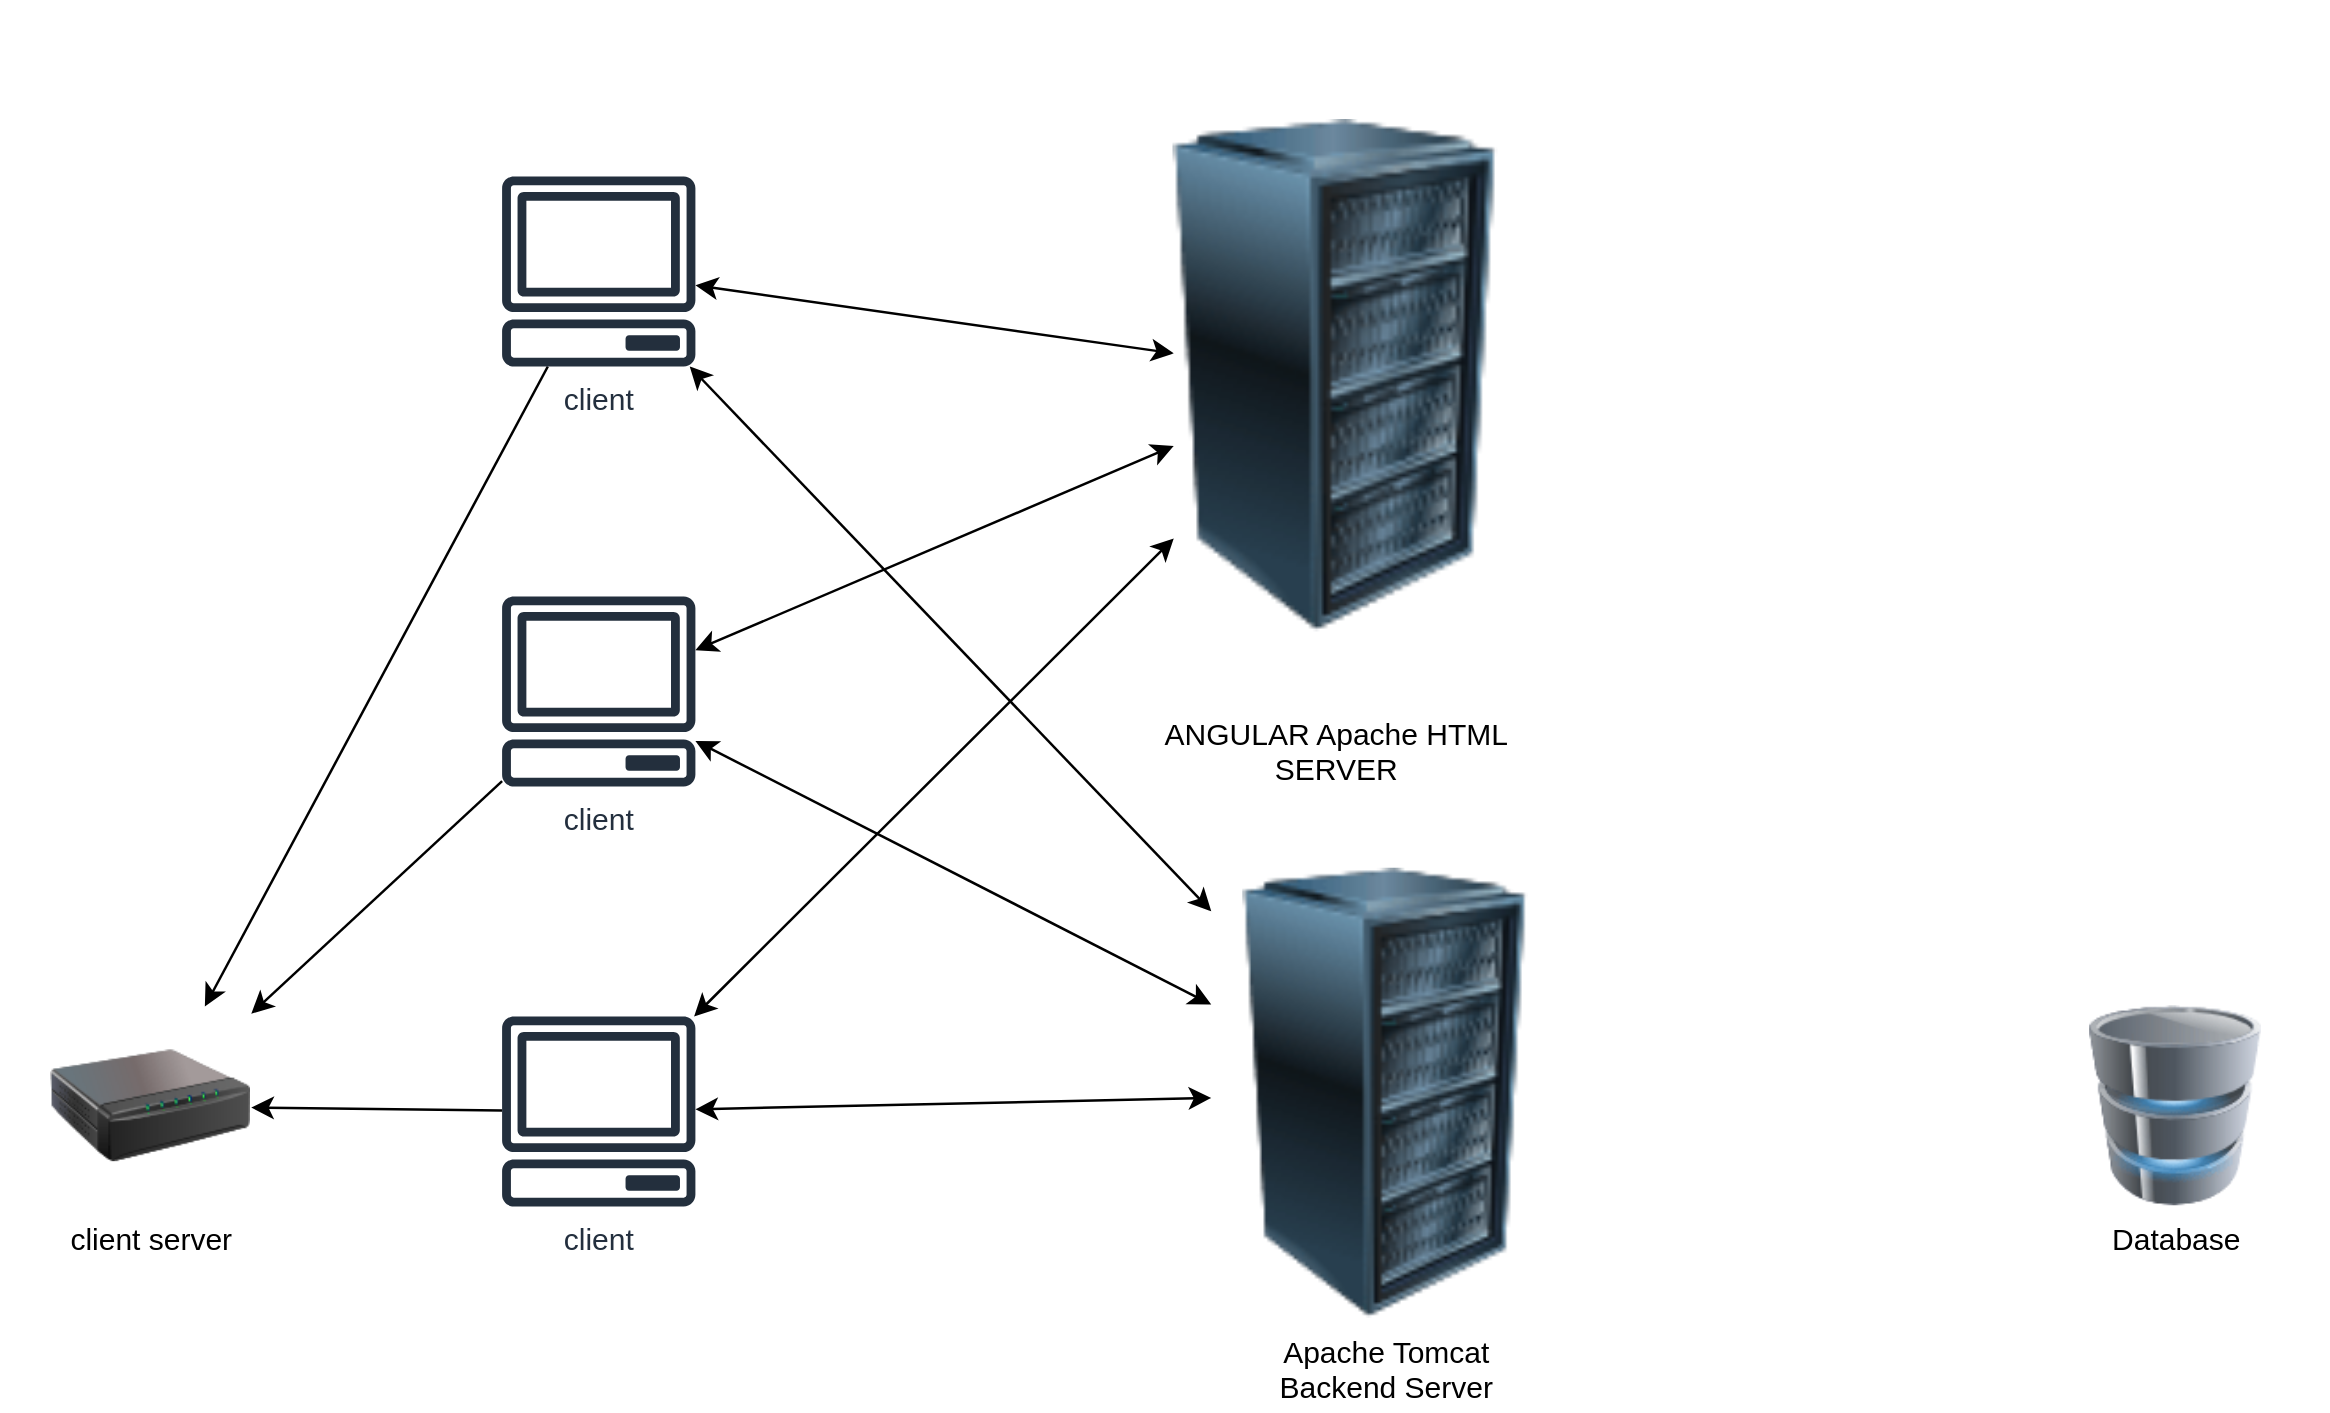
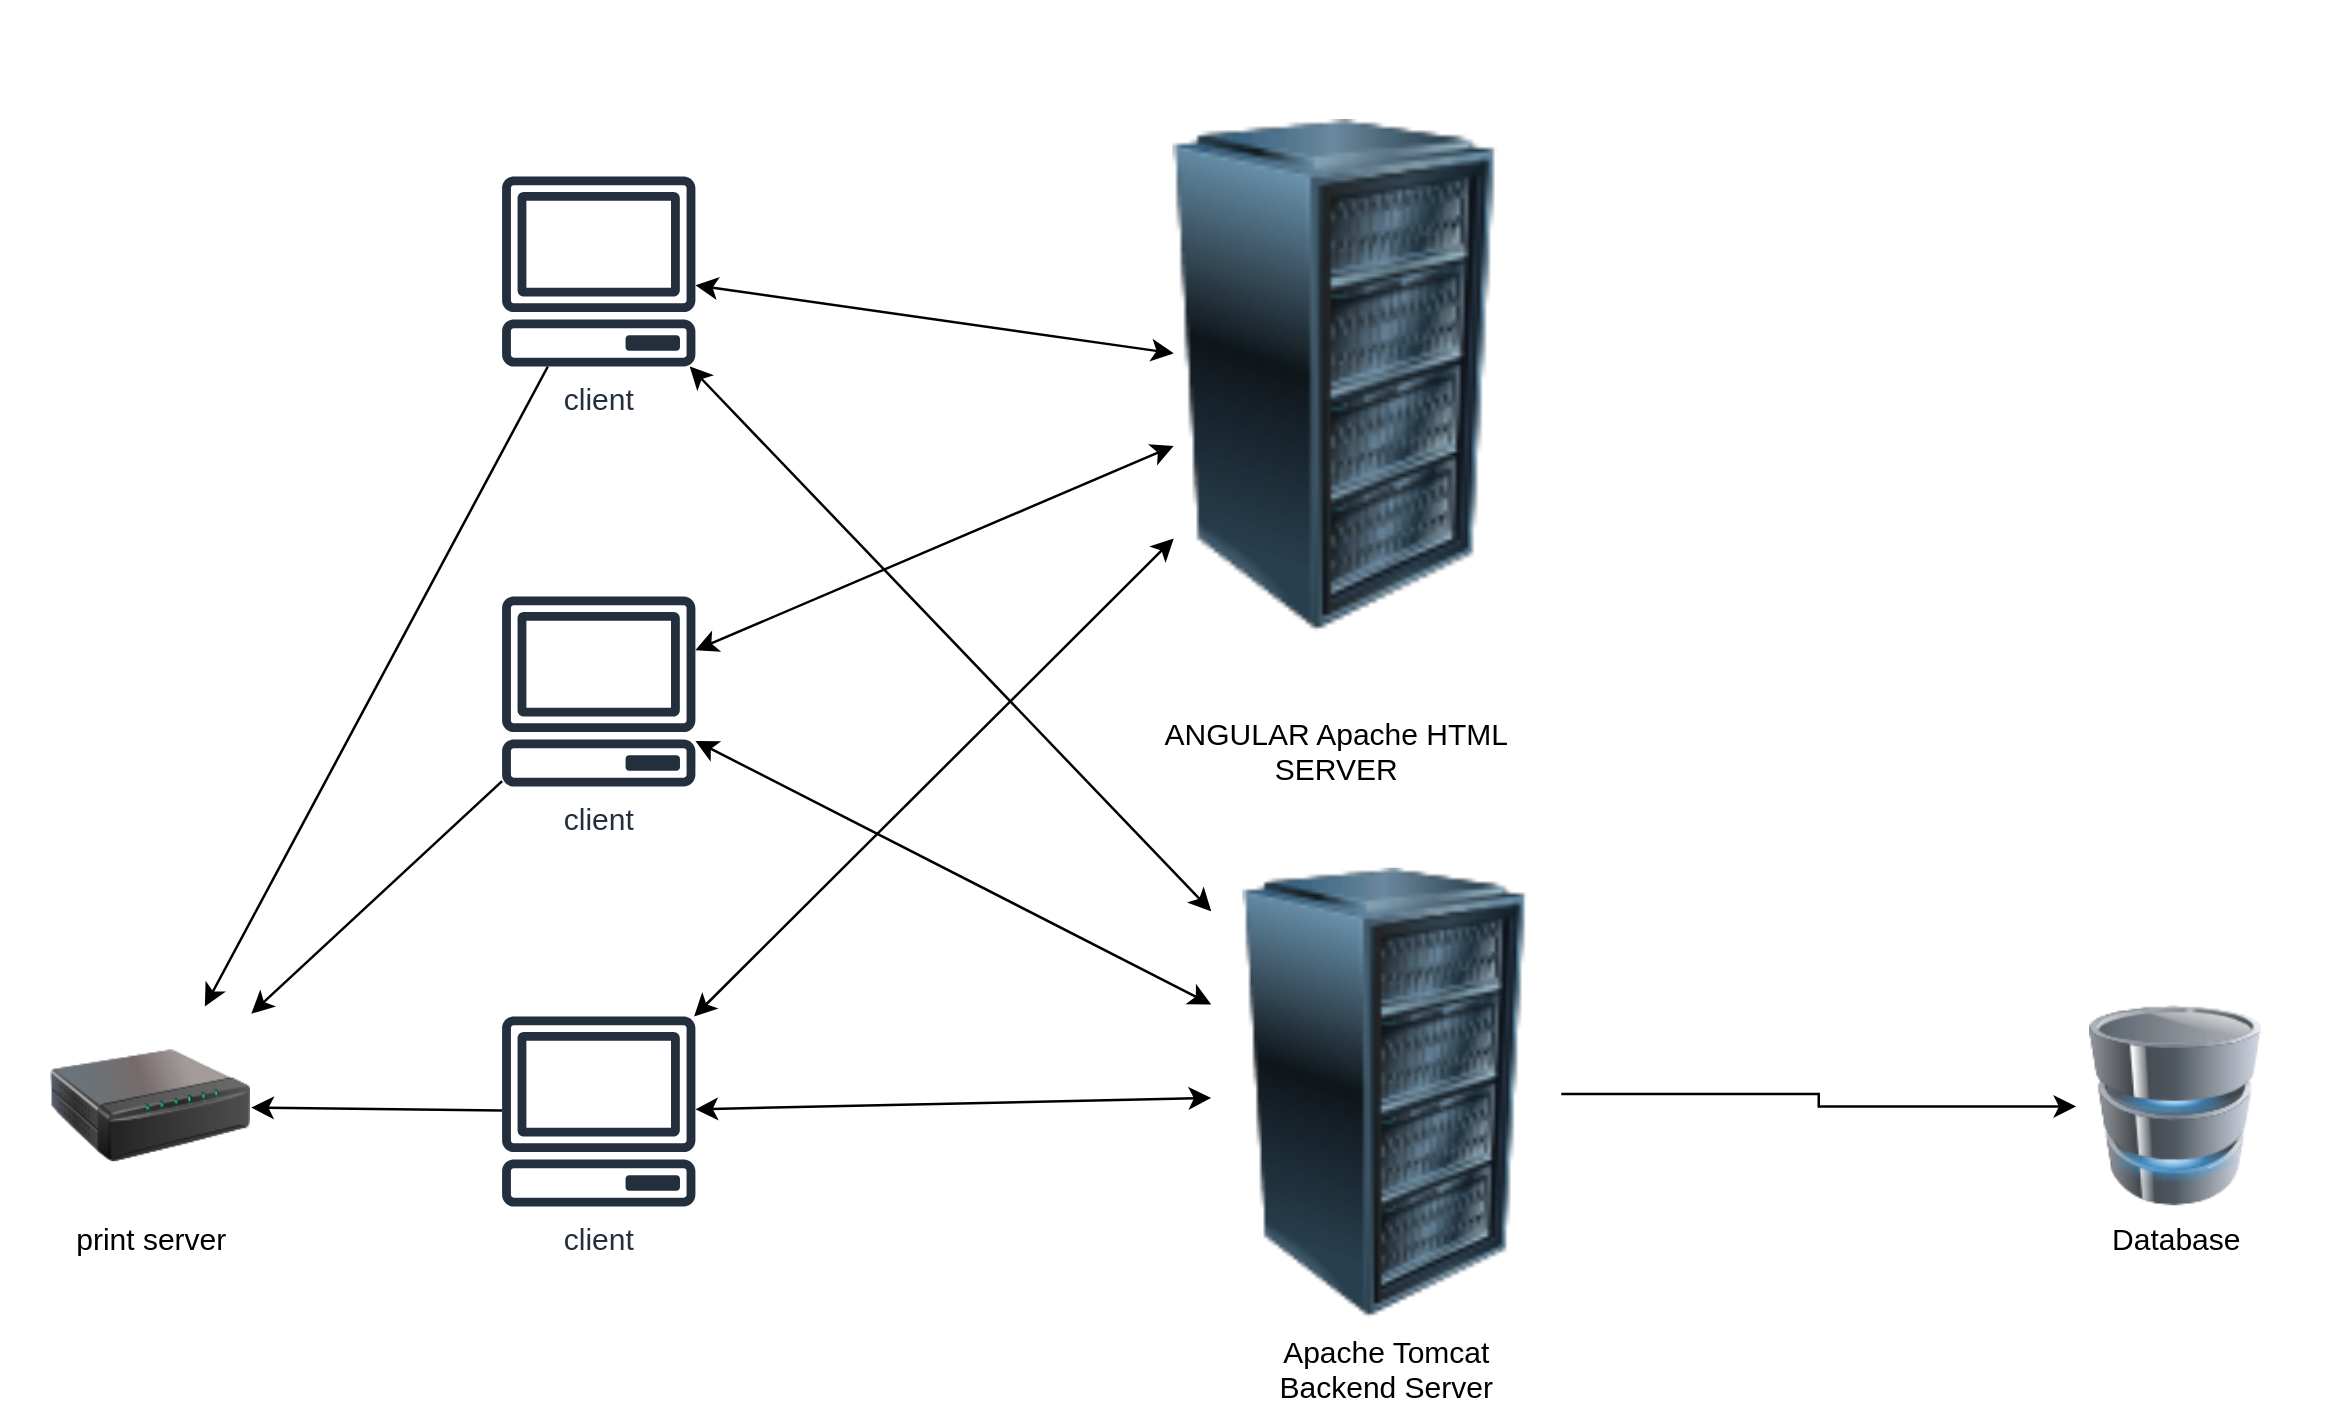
none -> (1817, 1094)
(153, 1242) -> (153, 1242)
